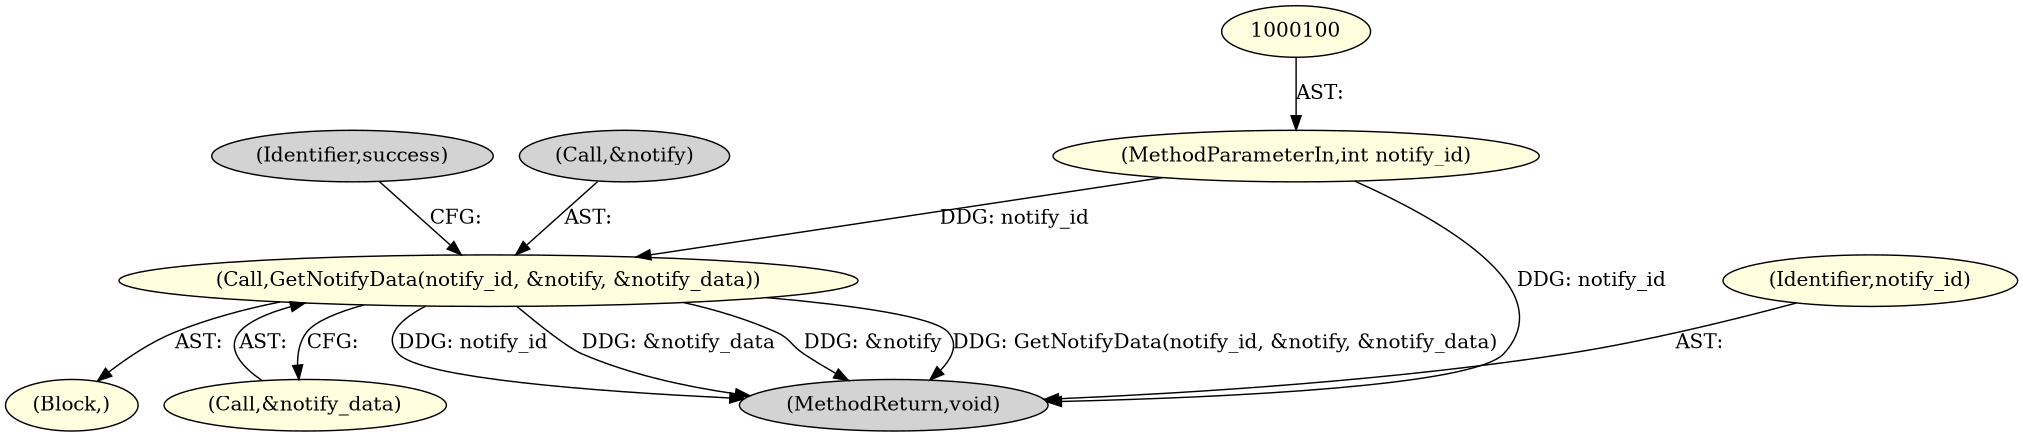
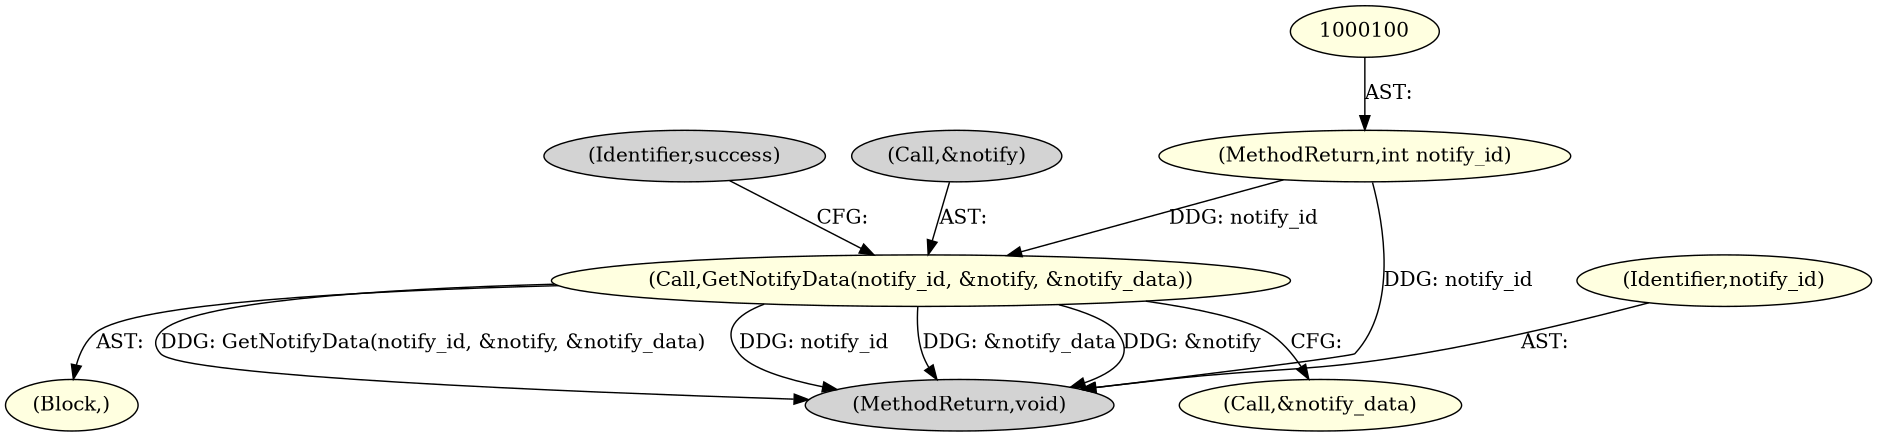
(1296, 156) -> (1365, 156)
(239, 333) -> none
